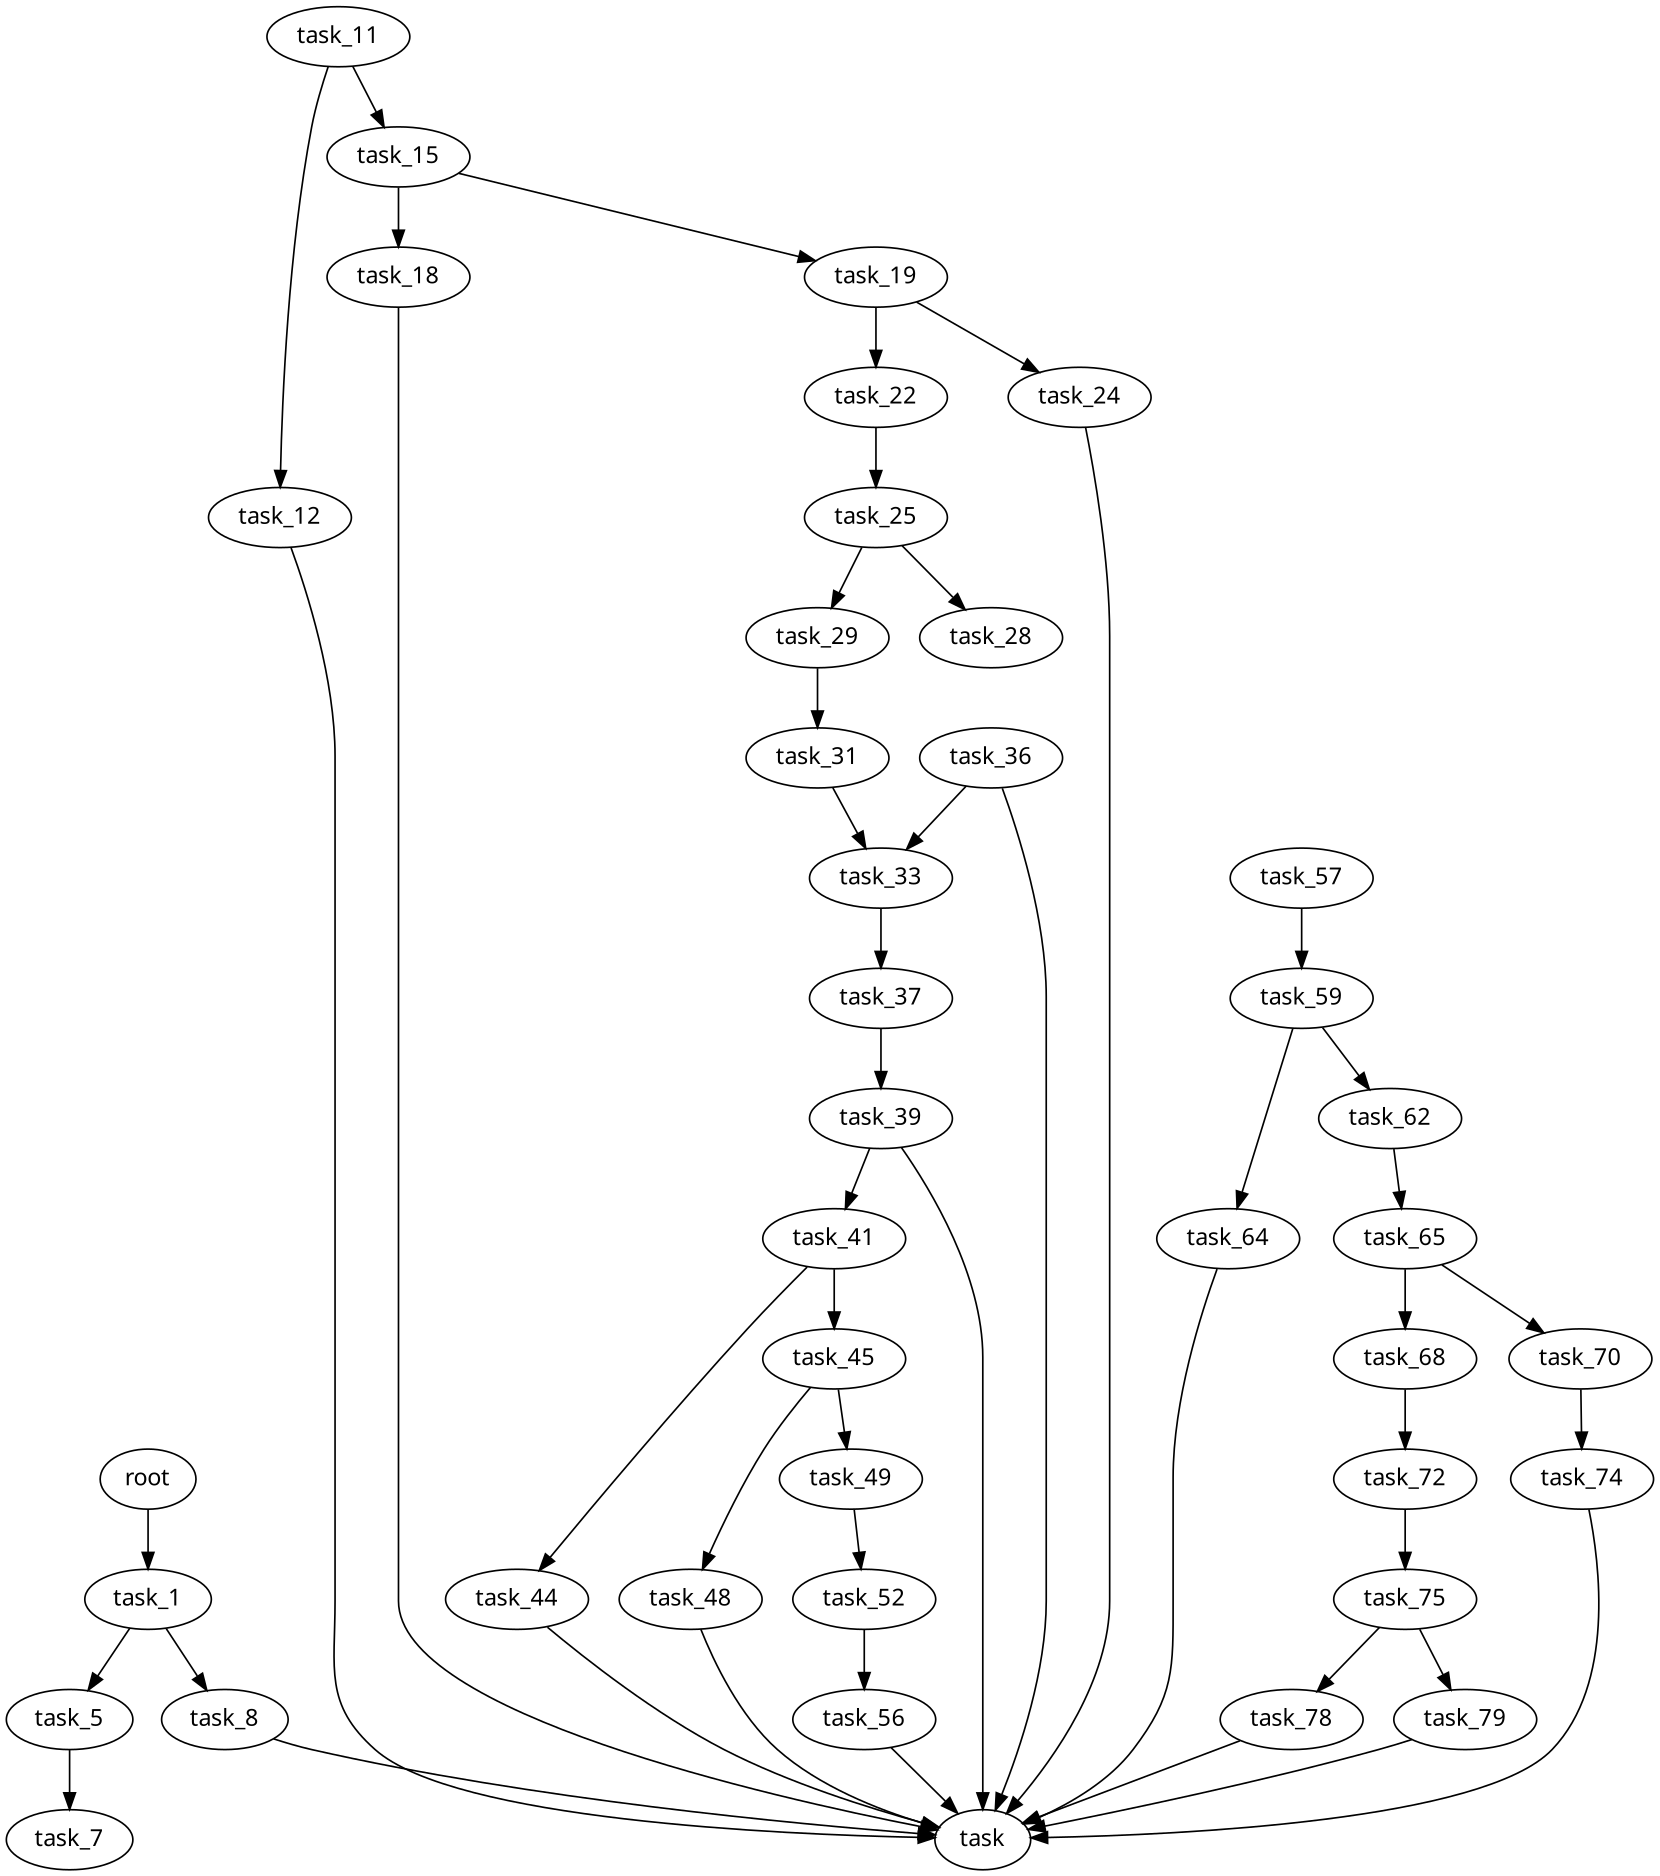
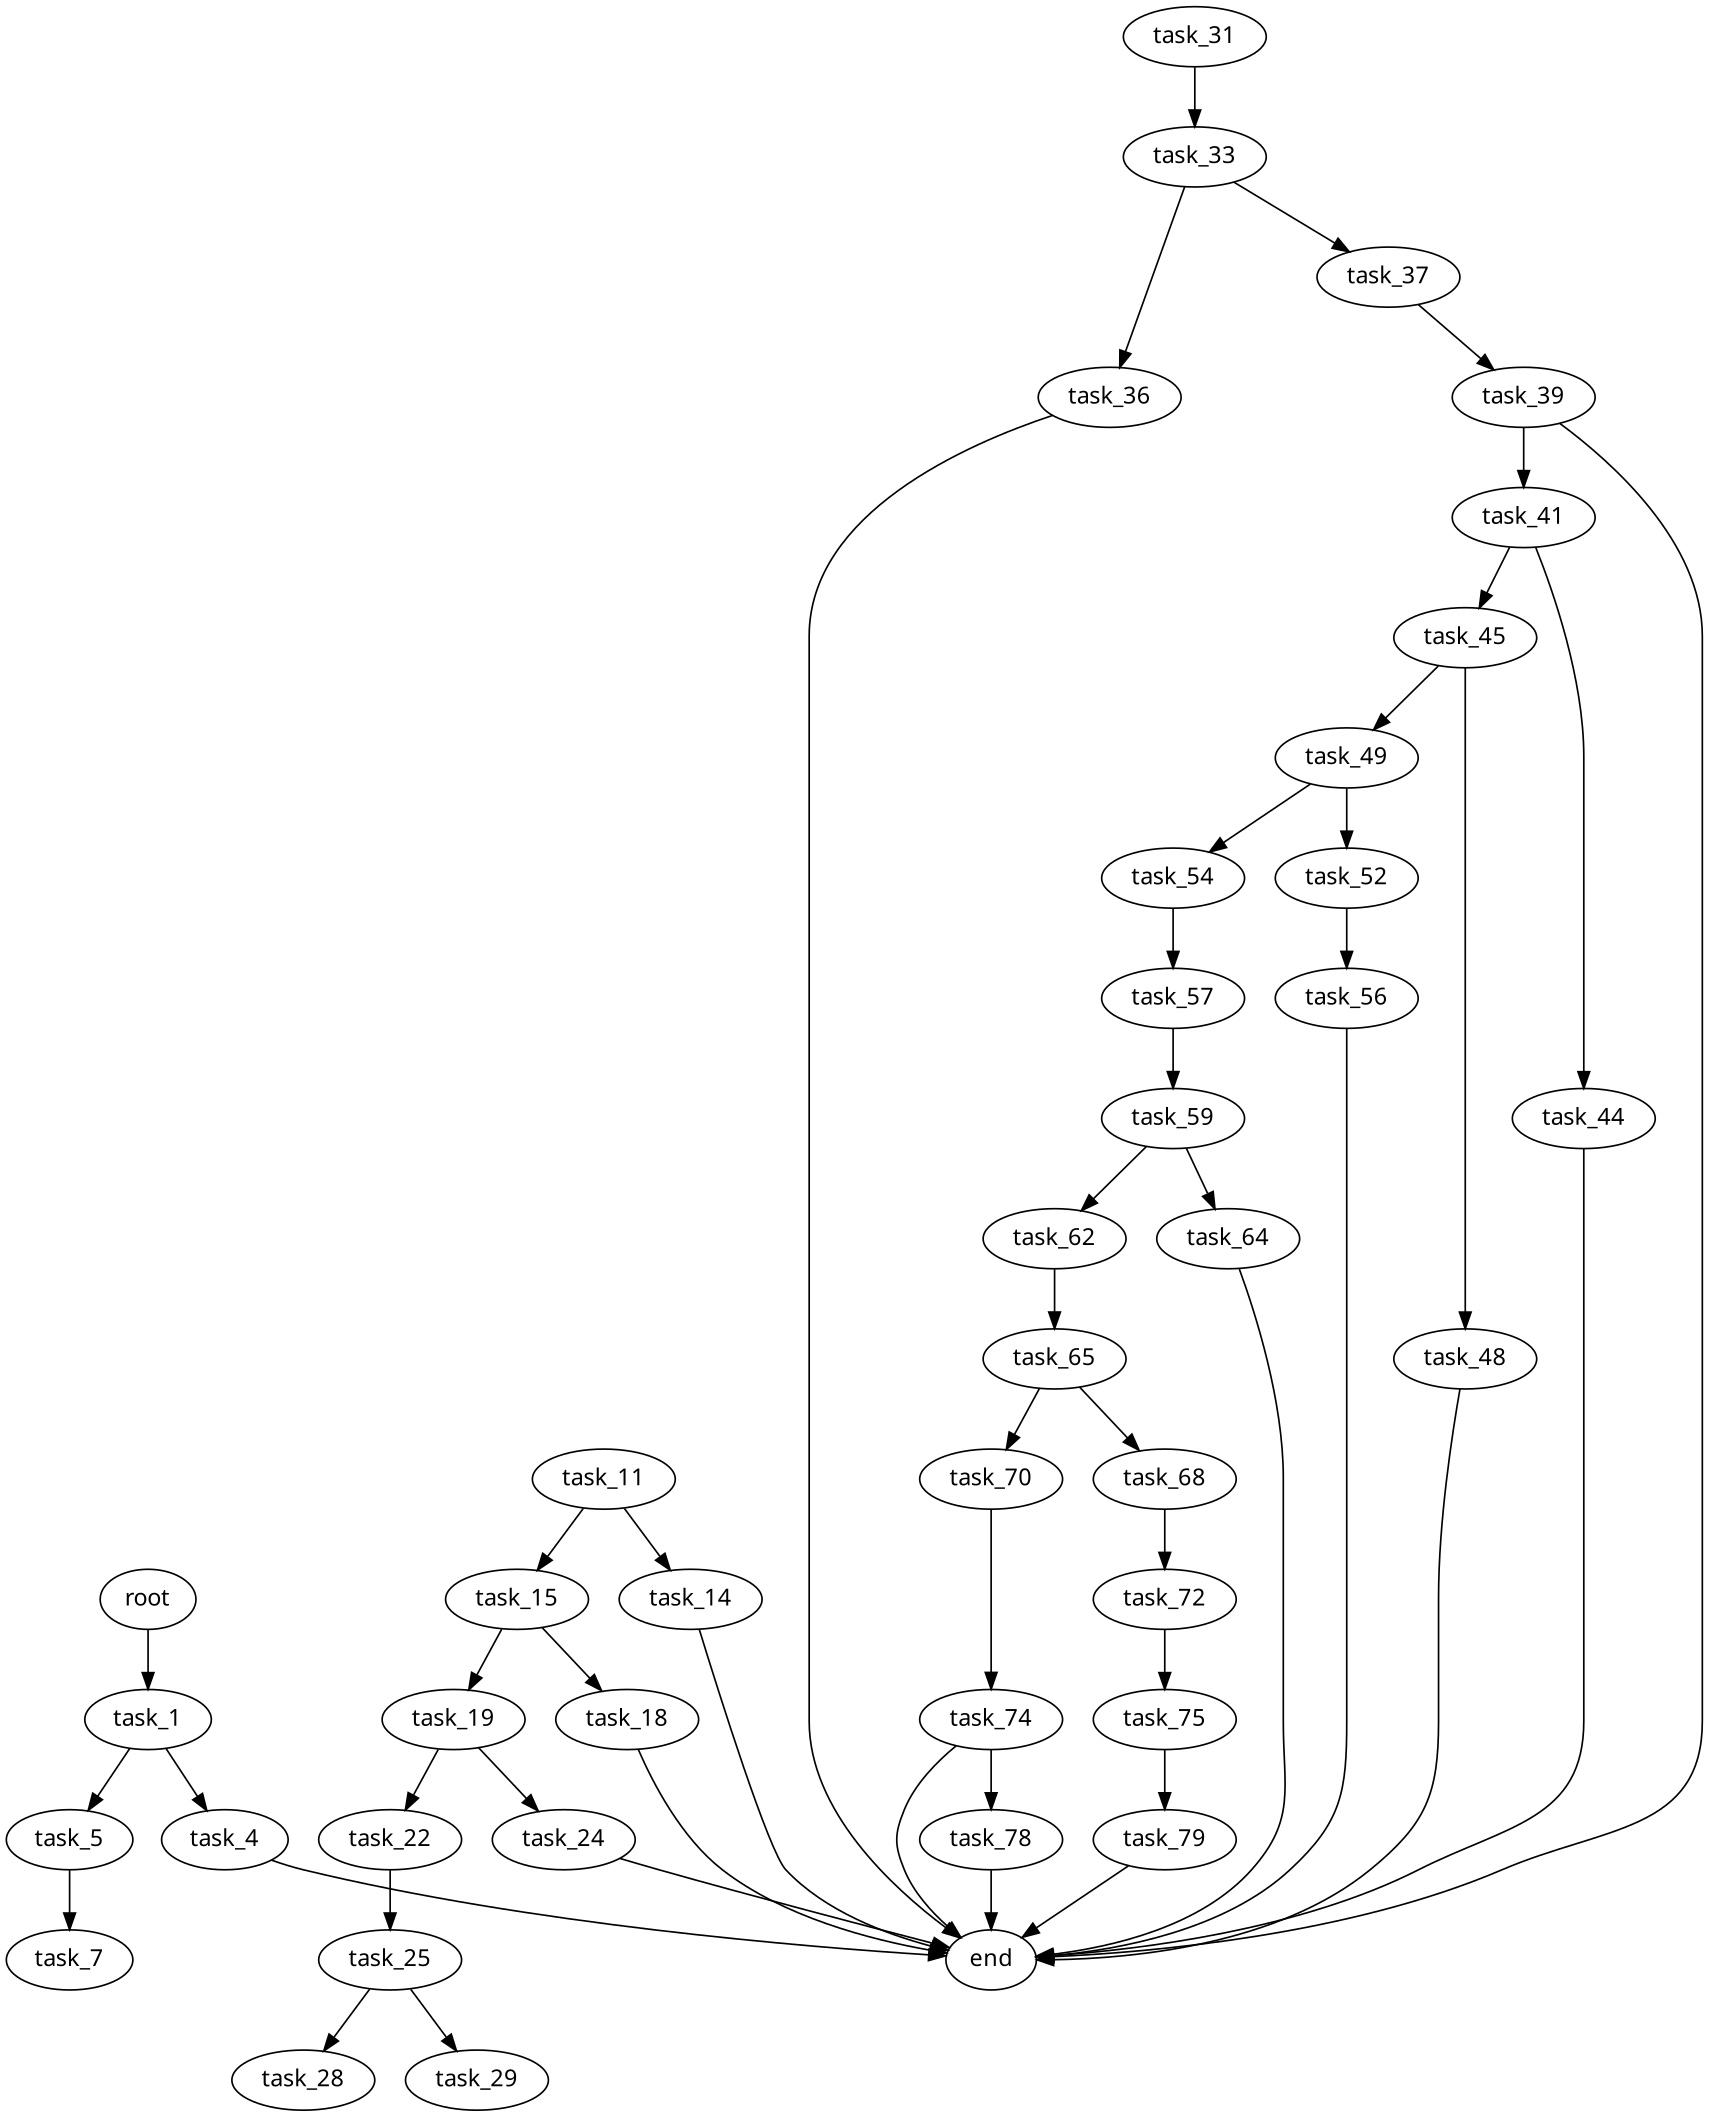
(280, 518) -> (691, 1599)
(818, 690) -> none
(942, 812) -> (1155, 269)
none -> (1173, 878)
(1354, 1653) -> (991, 1771)
(225, 1720) -> (225, 1840)
(983, 1840) -> (991, 1960)
